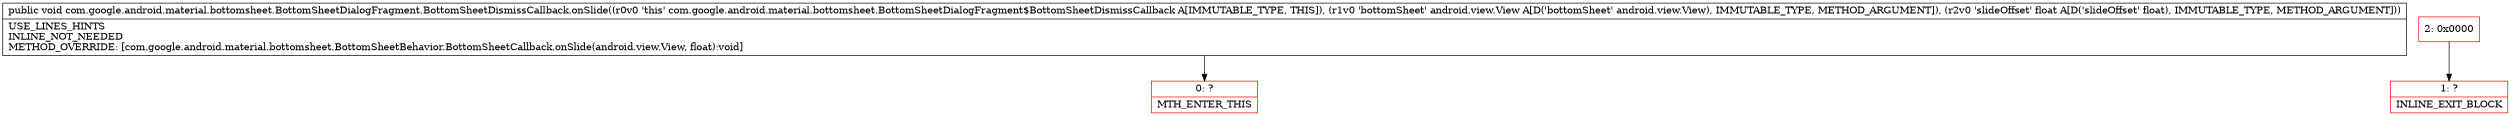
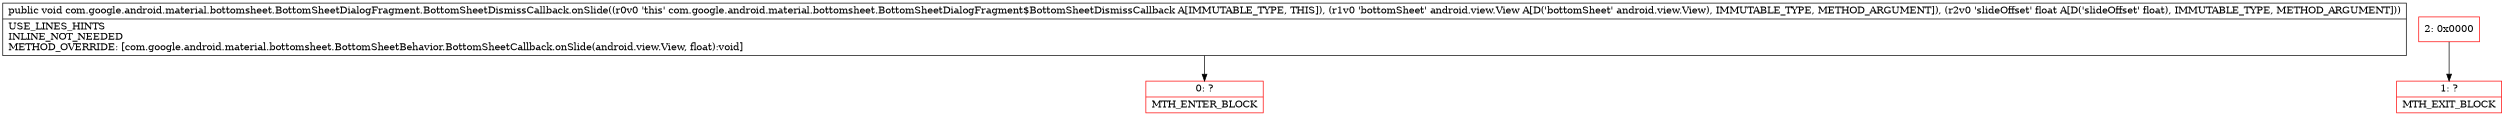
(1205, 105) -> (1205, 105)
(2449, 105) -> (2449, 105)
